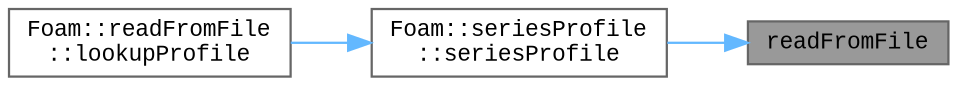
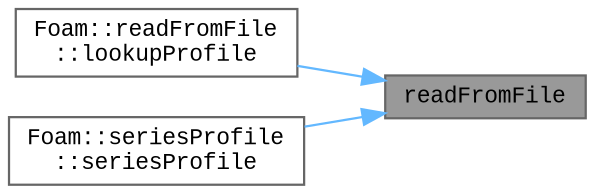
(319, 43) -> (330, 71)
